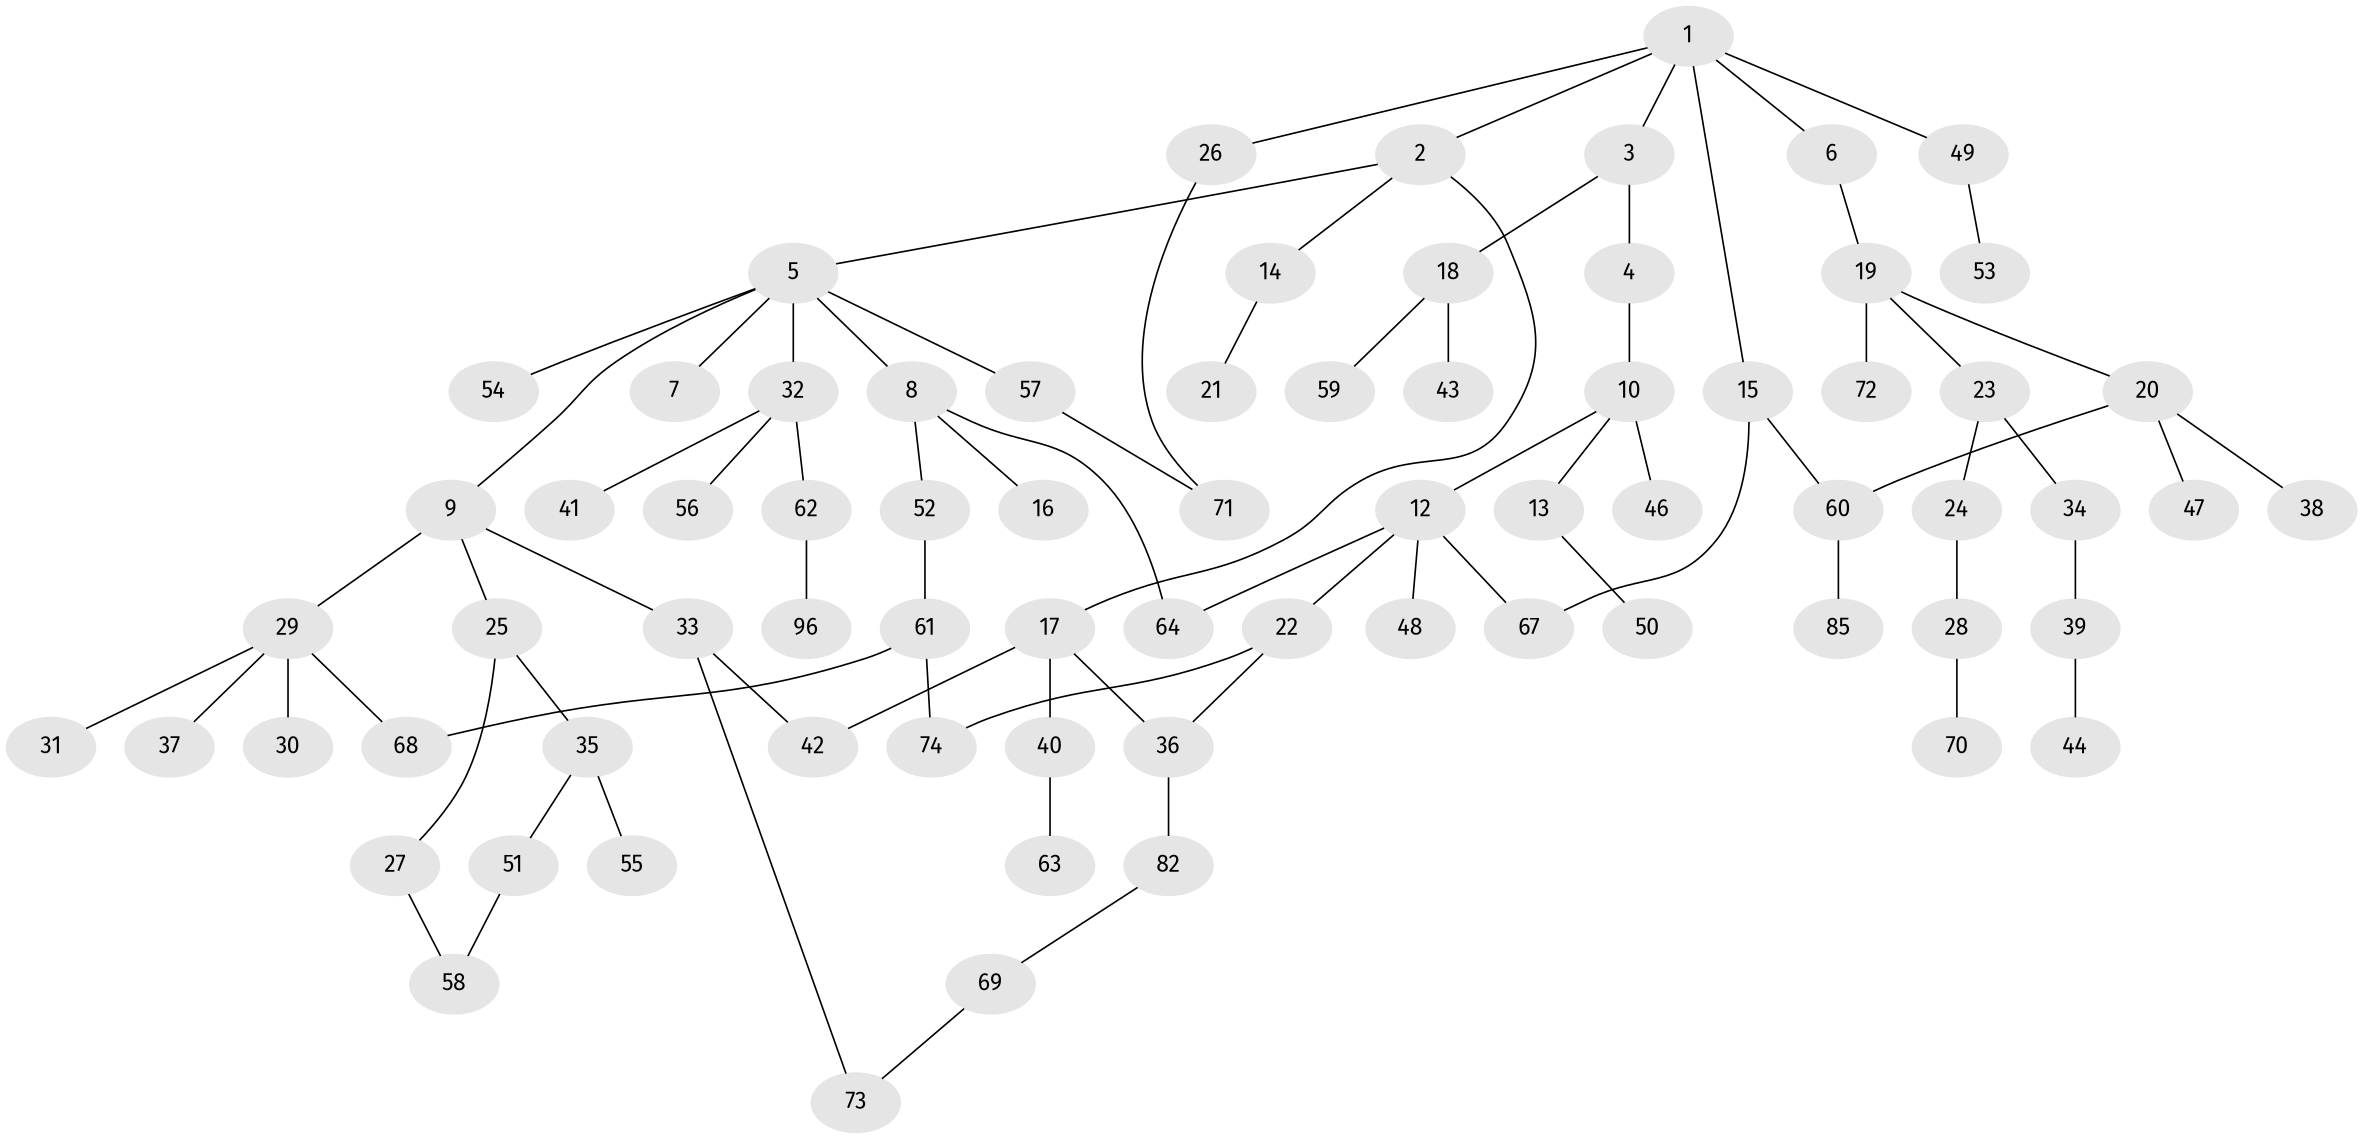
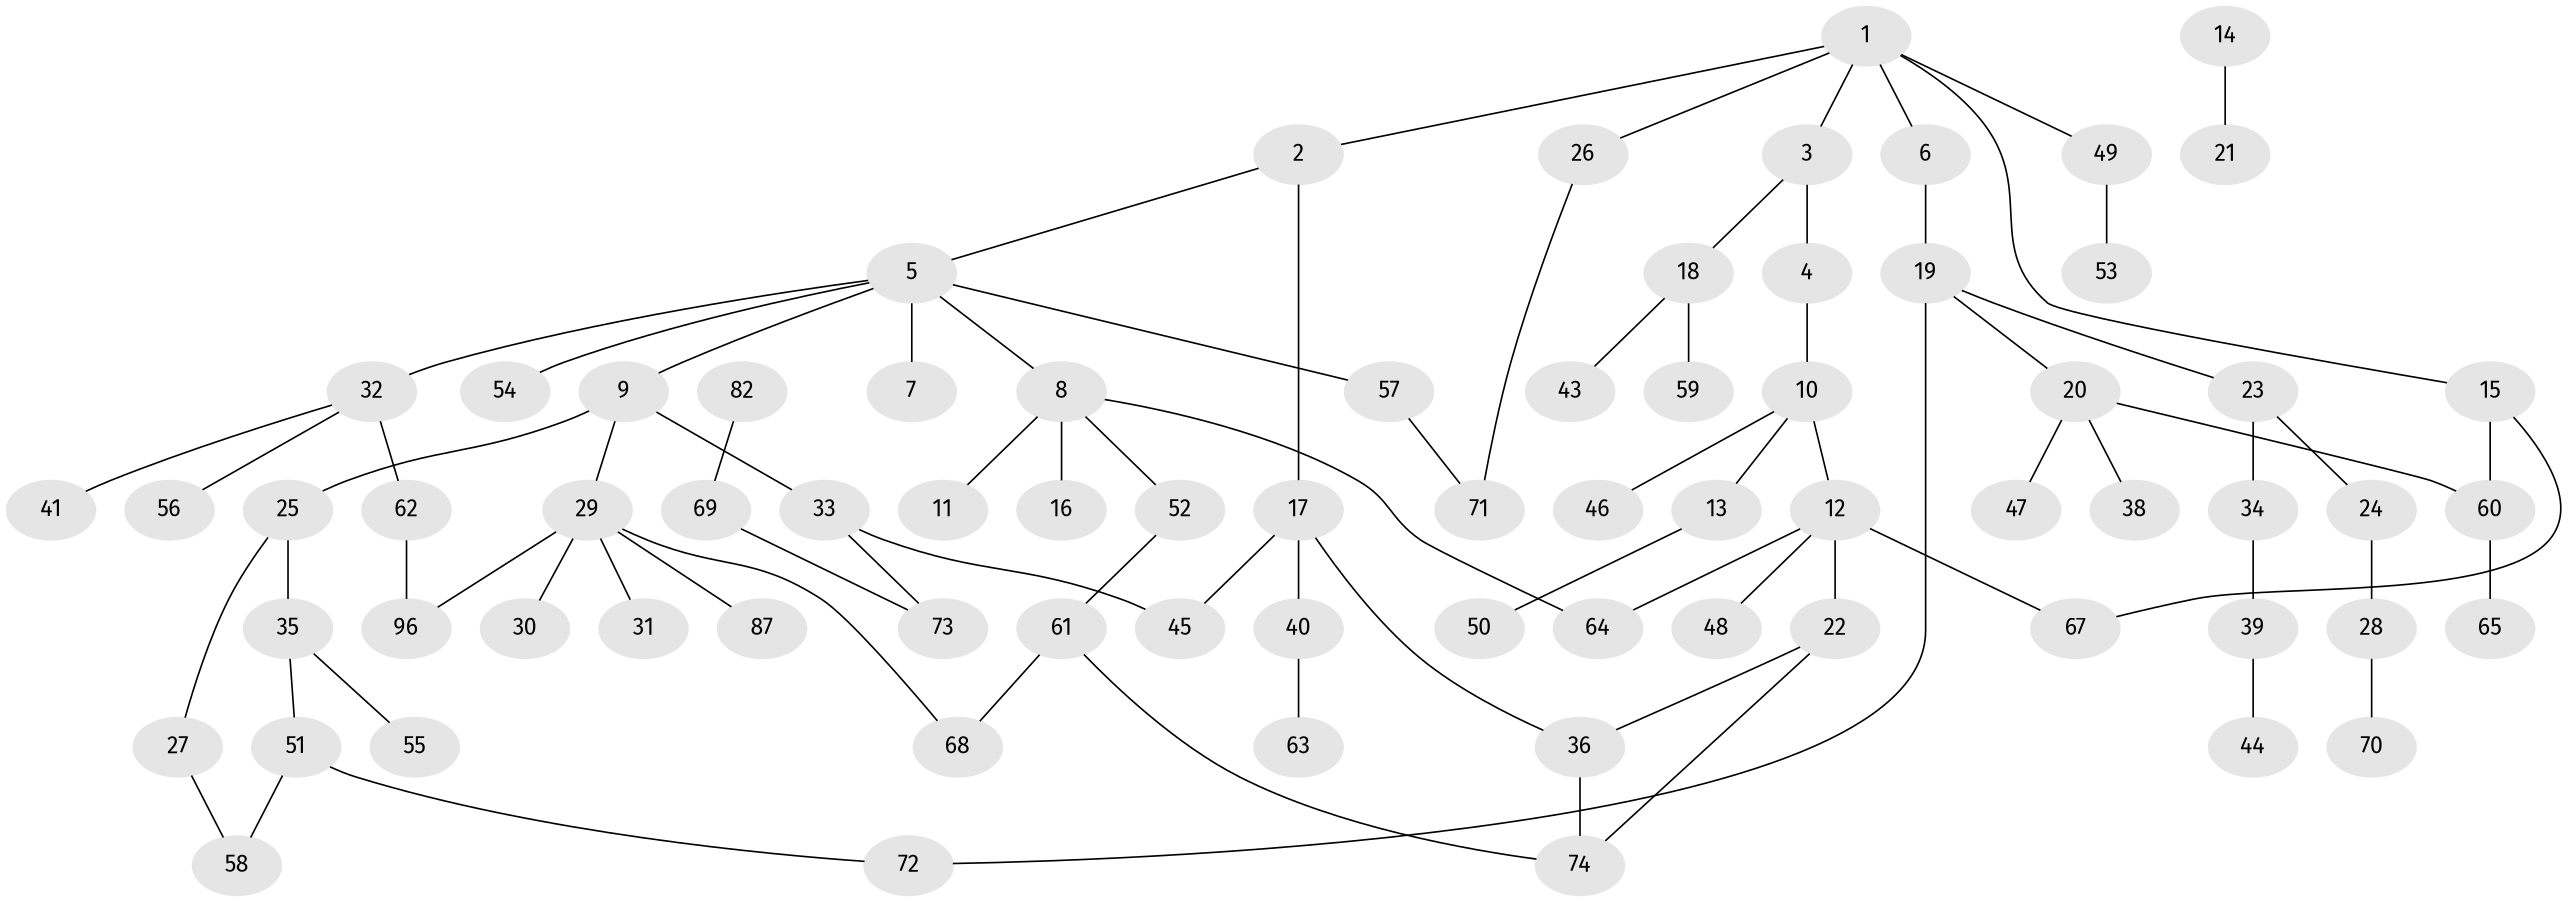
(1345, 214) -> none
none -> (943, 510)
none -> (497, 570)
(1838, 629) -> (2490, 629)
(170, 747) -> (762, 629)
(813, 747) -> (1180, 629)
(1169, 807) -> (1580, 798)
none -> (594, 830)
